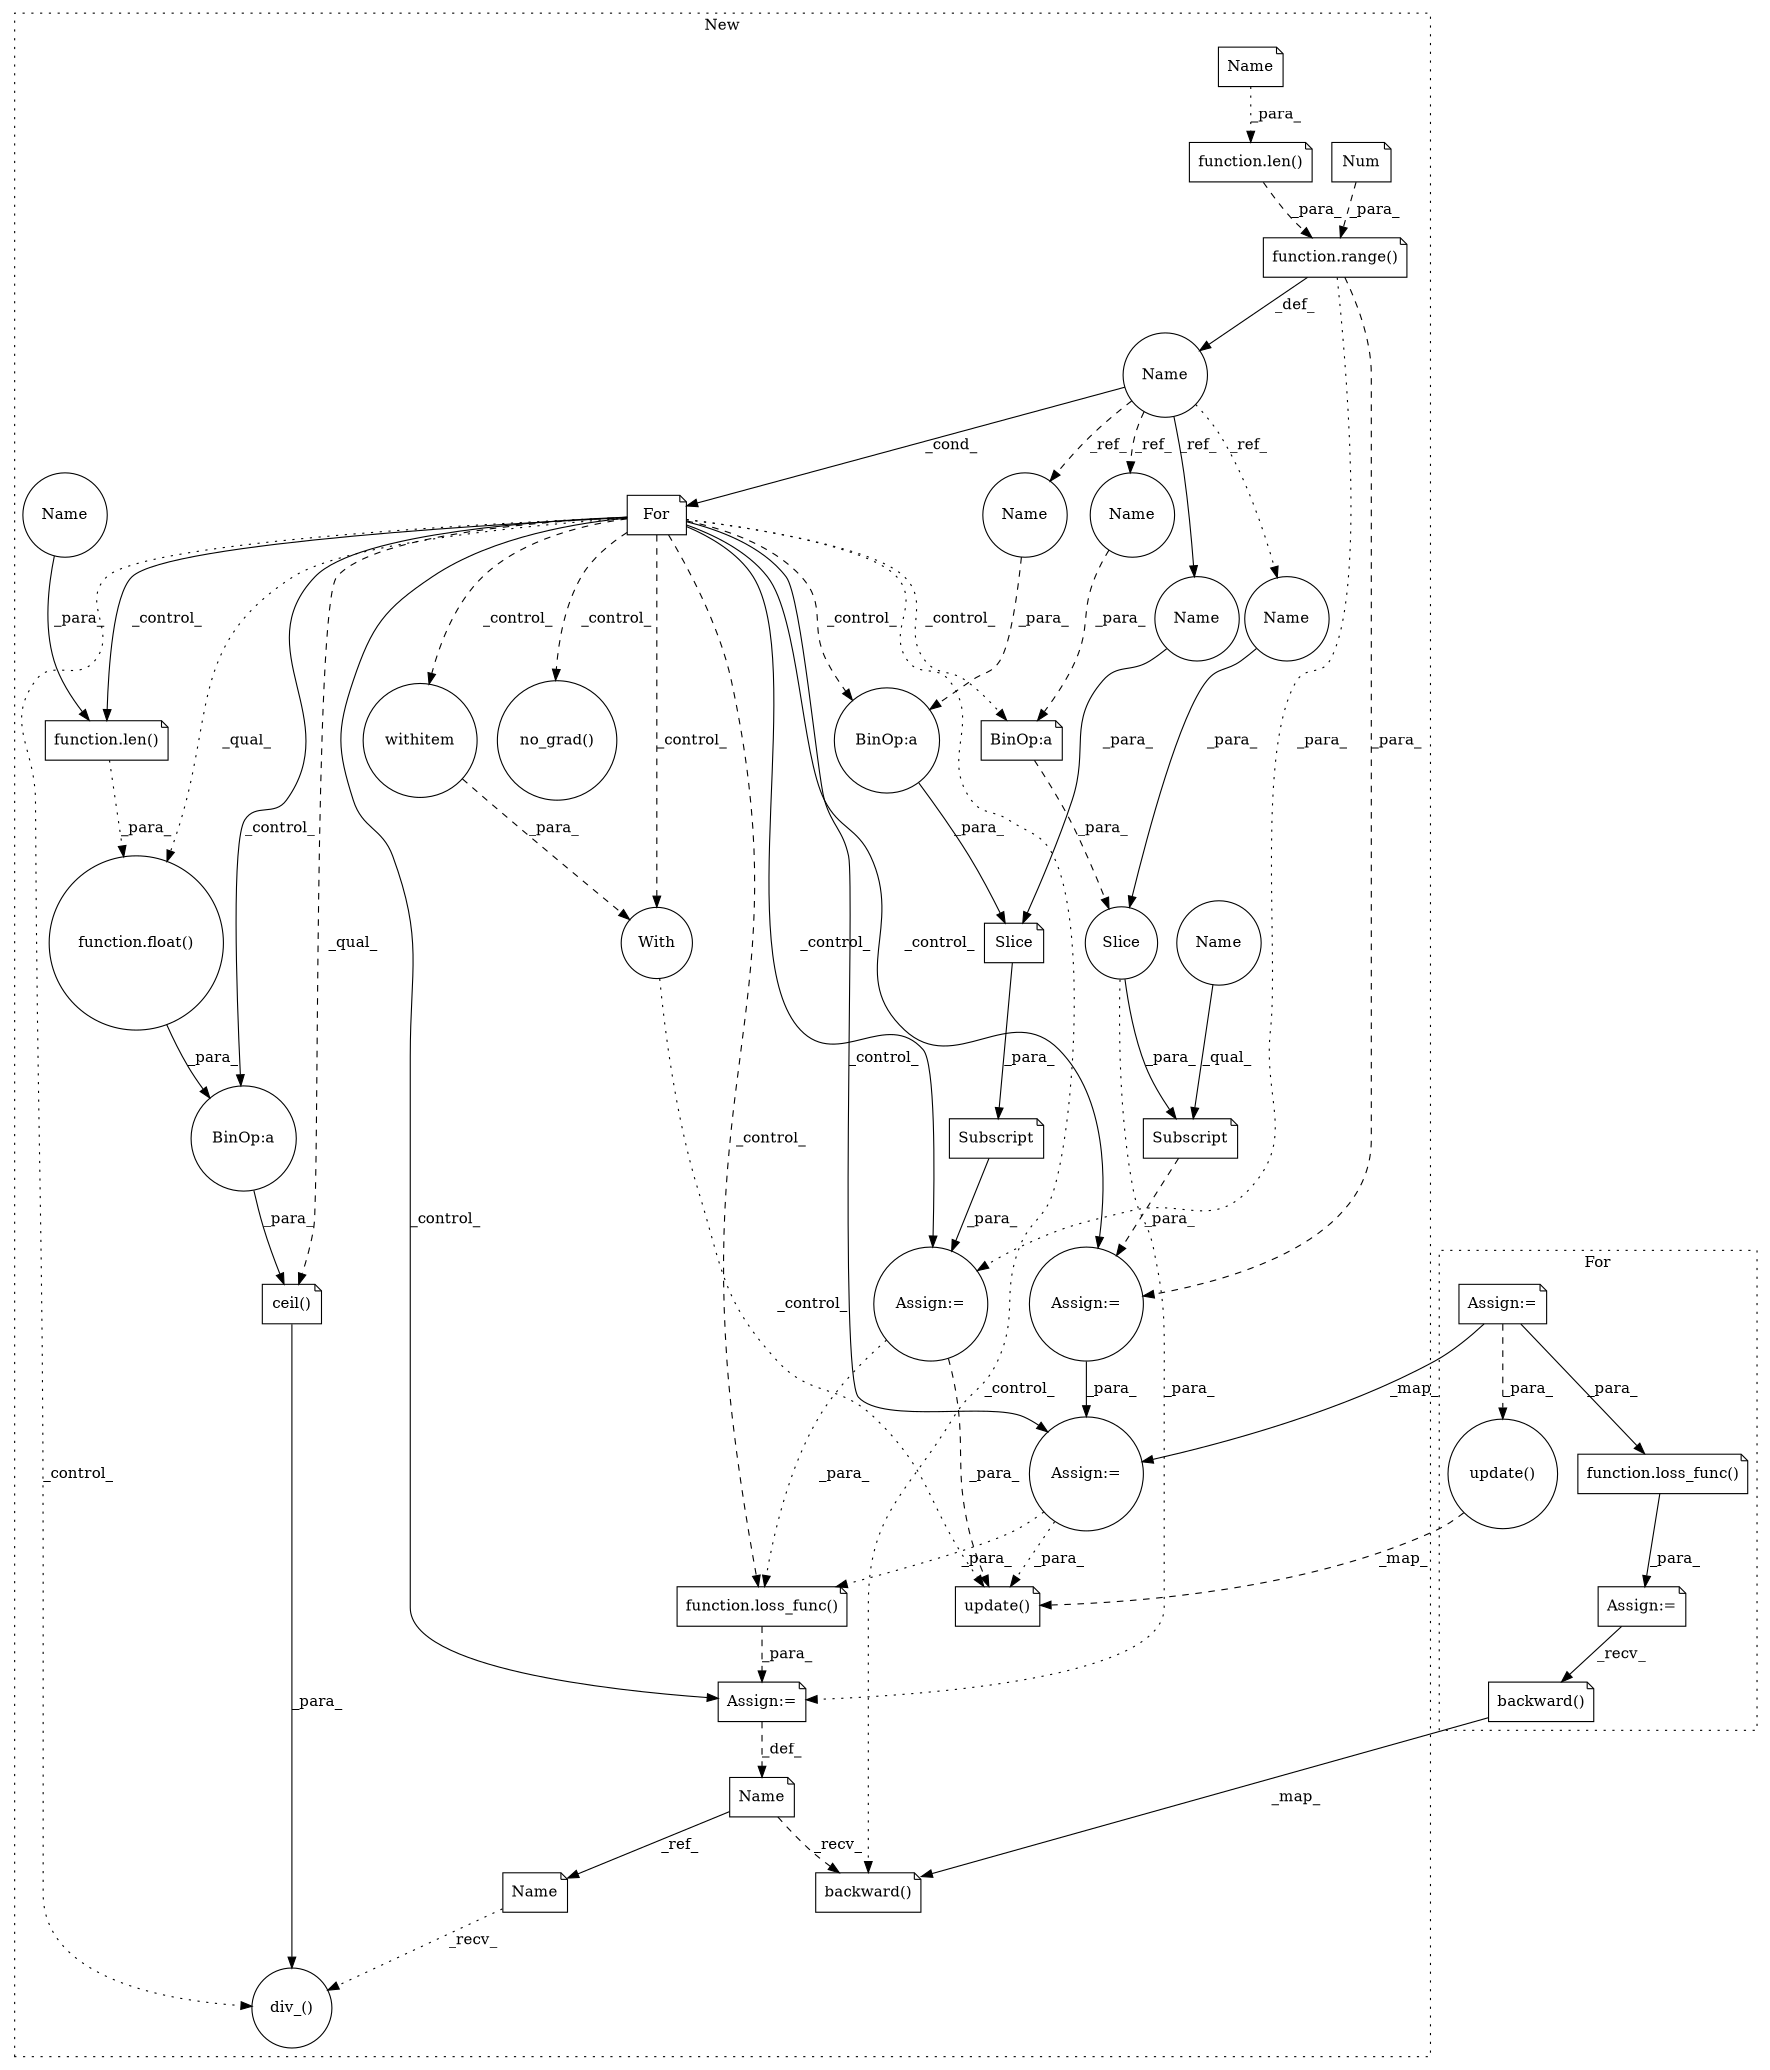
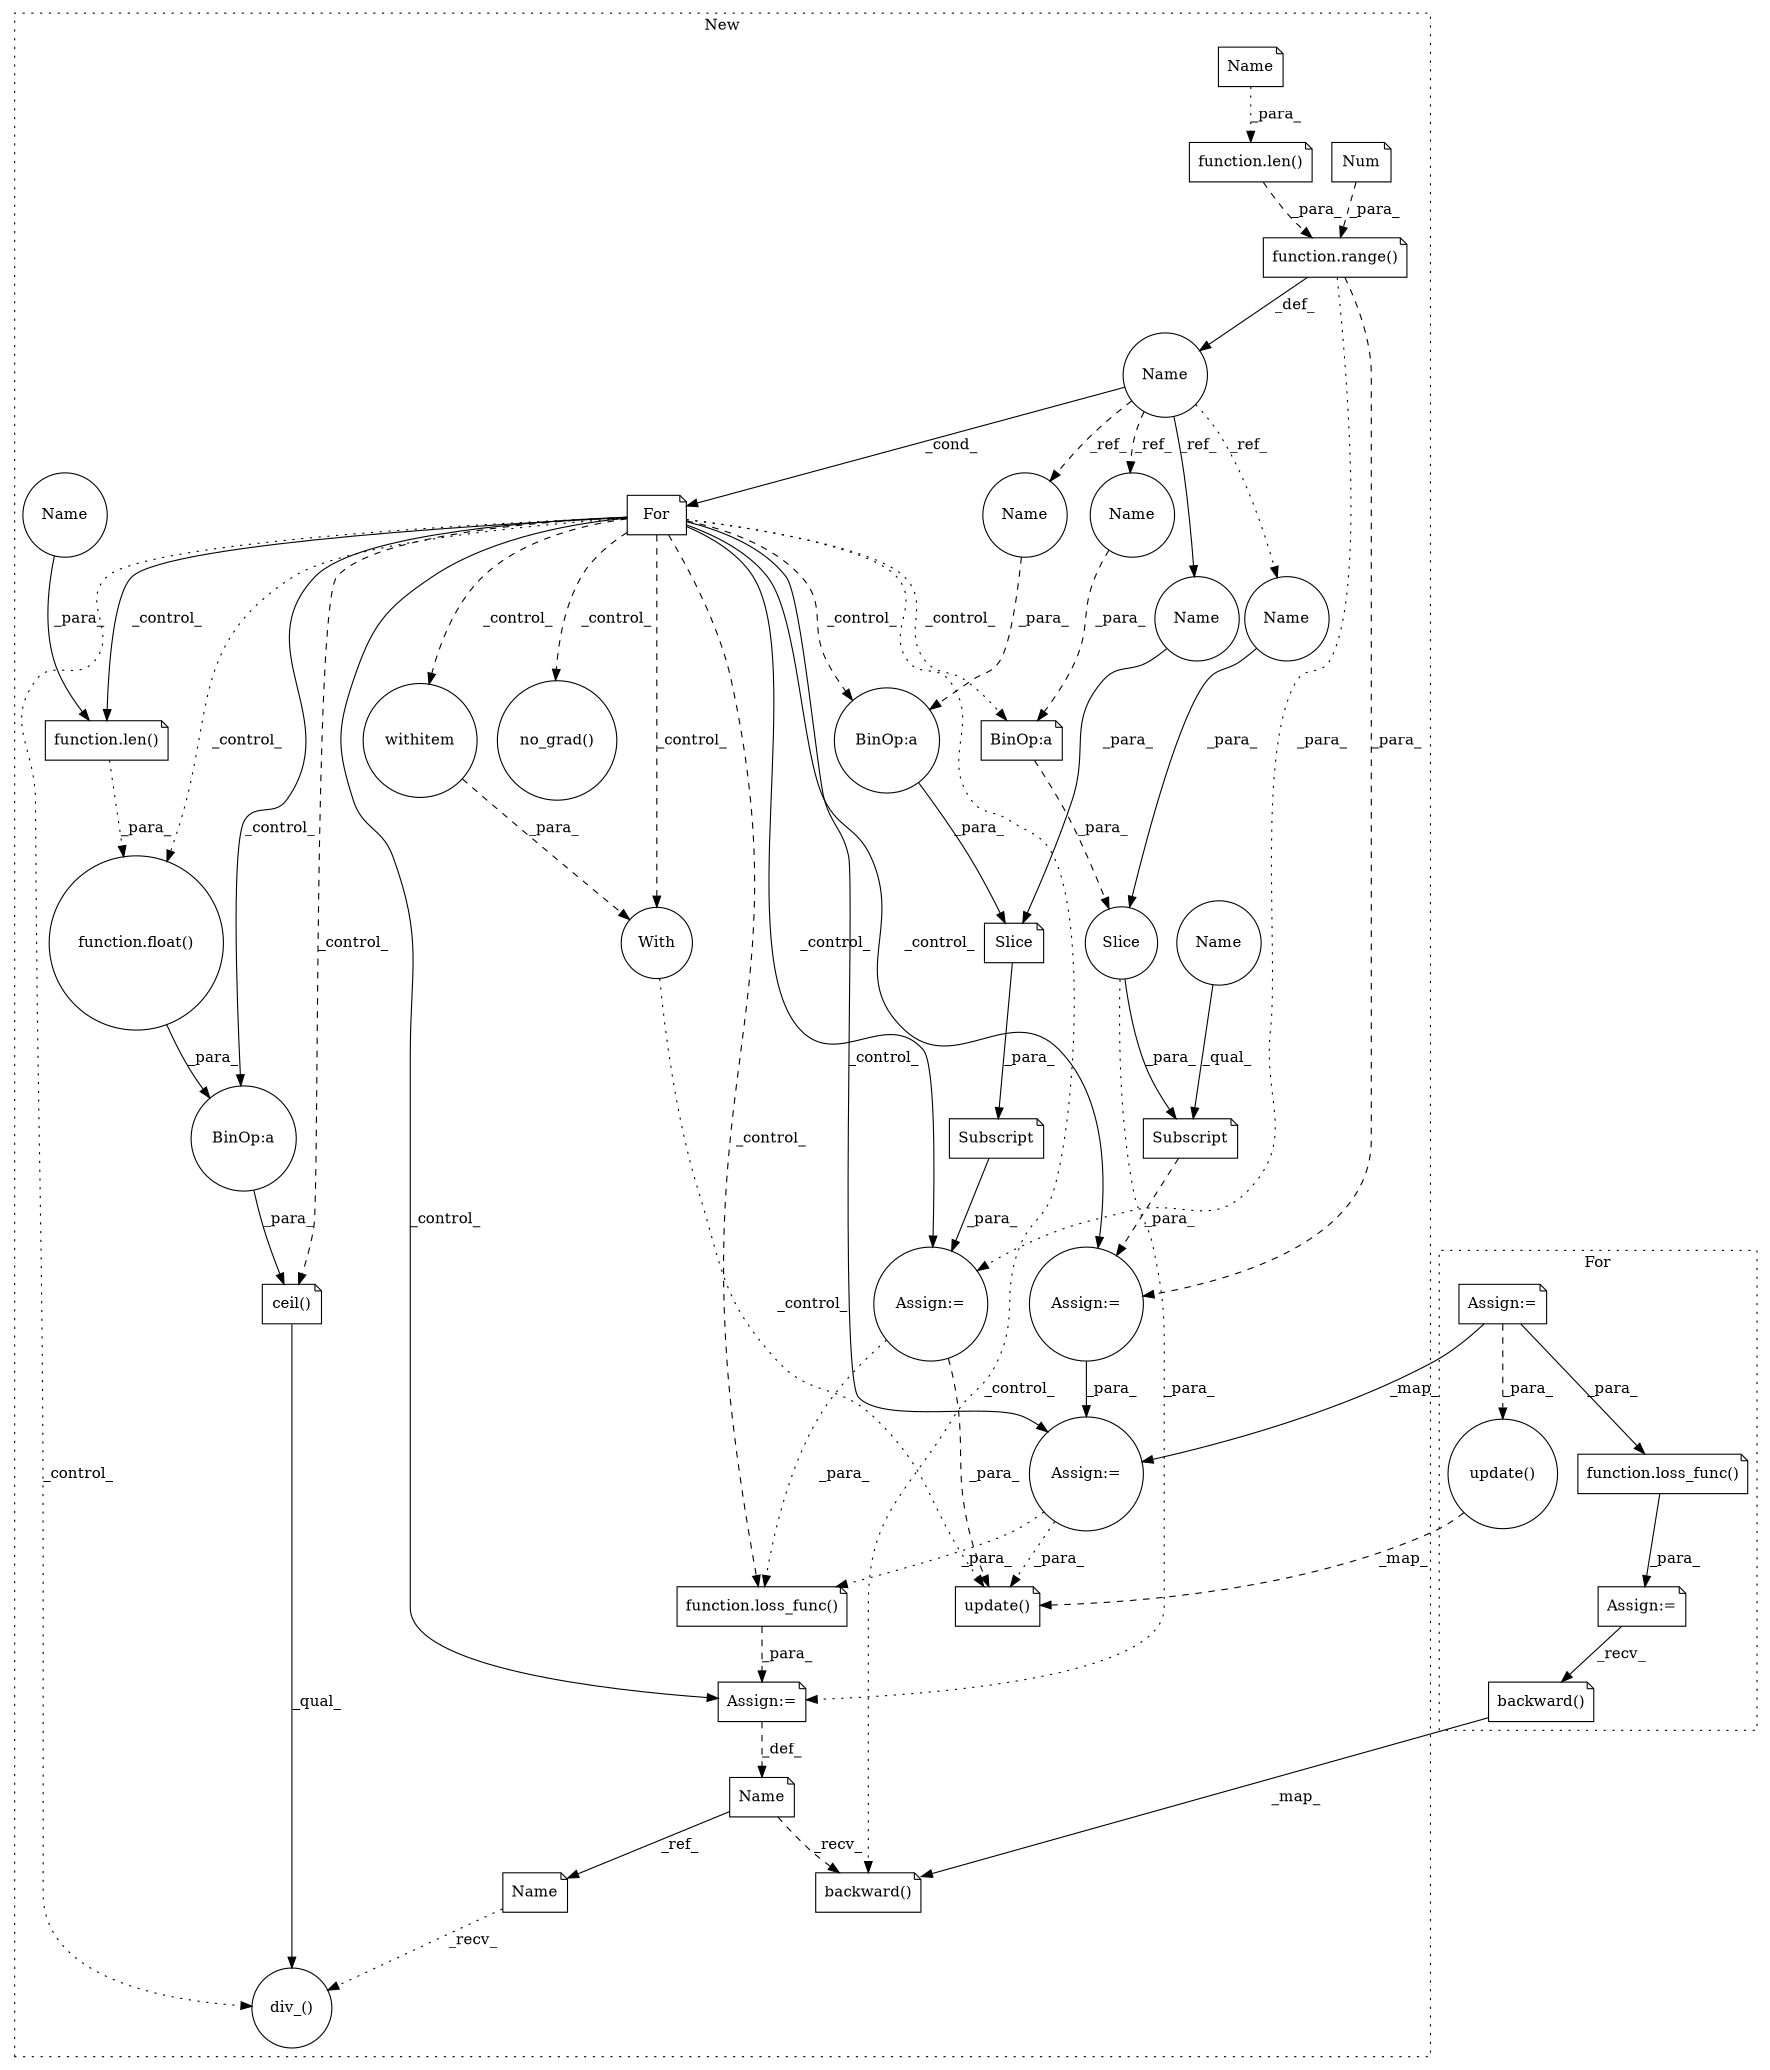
(247, 740) -> (247, 740)
(353, 943) -> (353, 943)
(317, 1702) -> (317, 1702)
